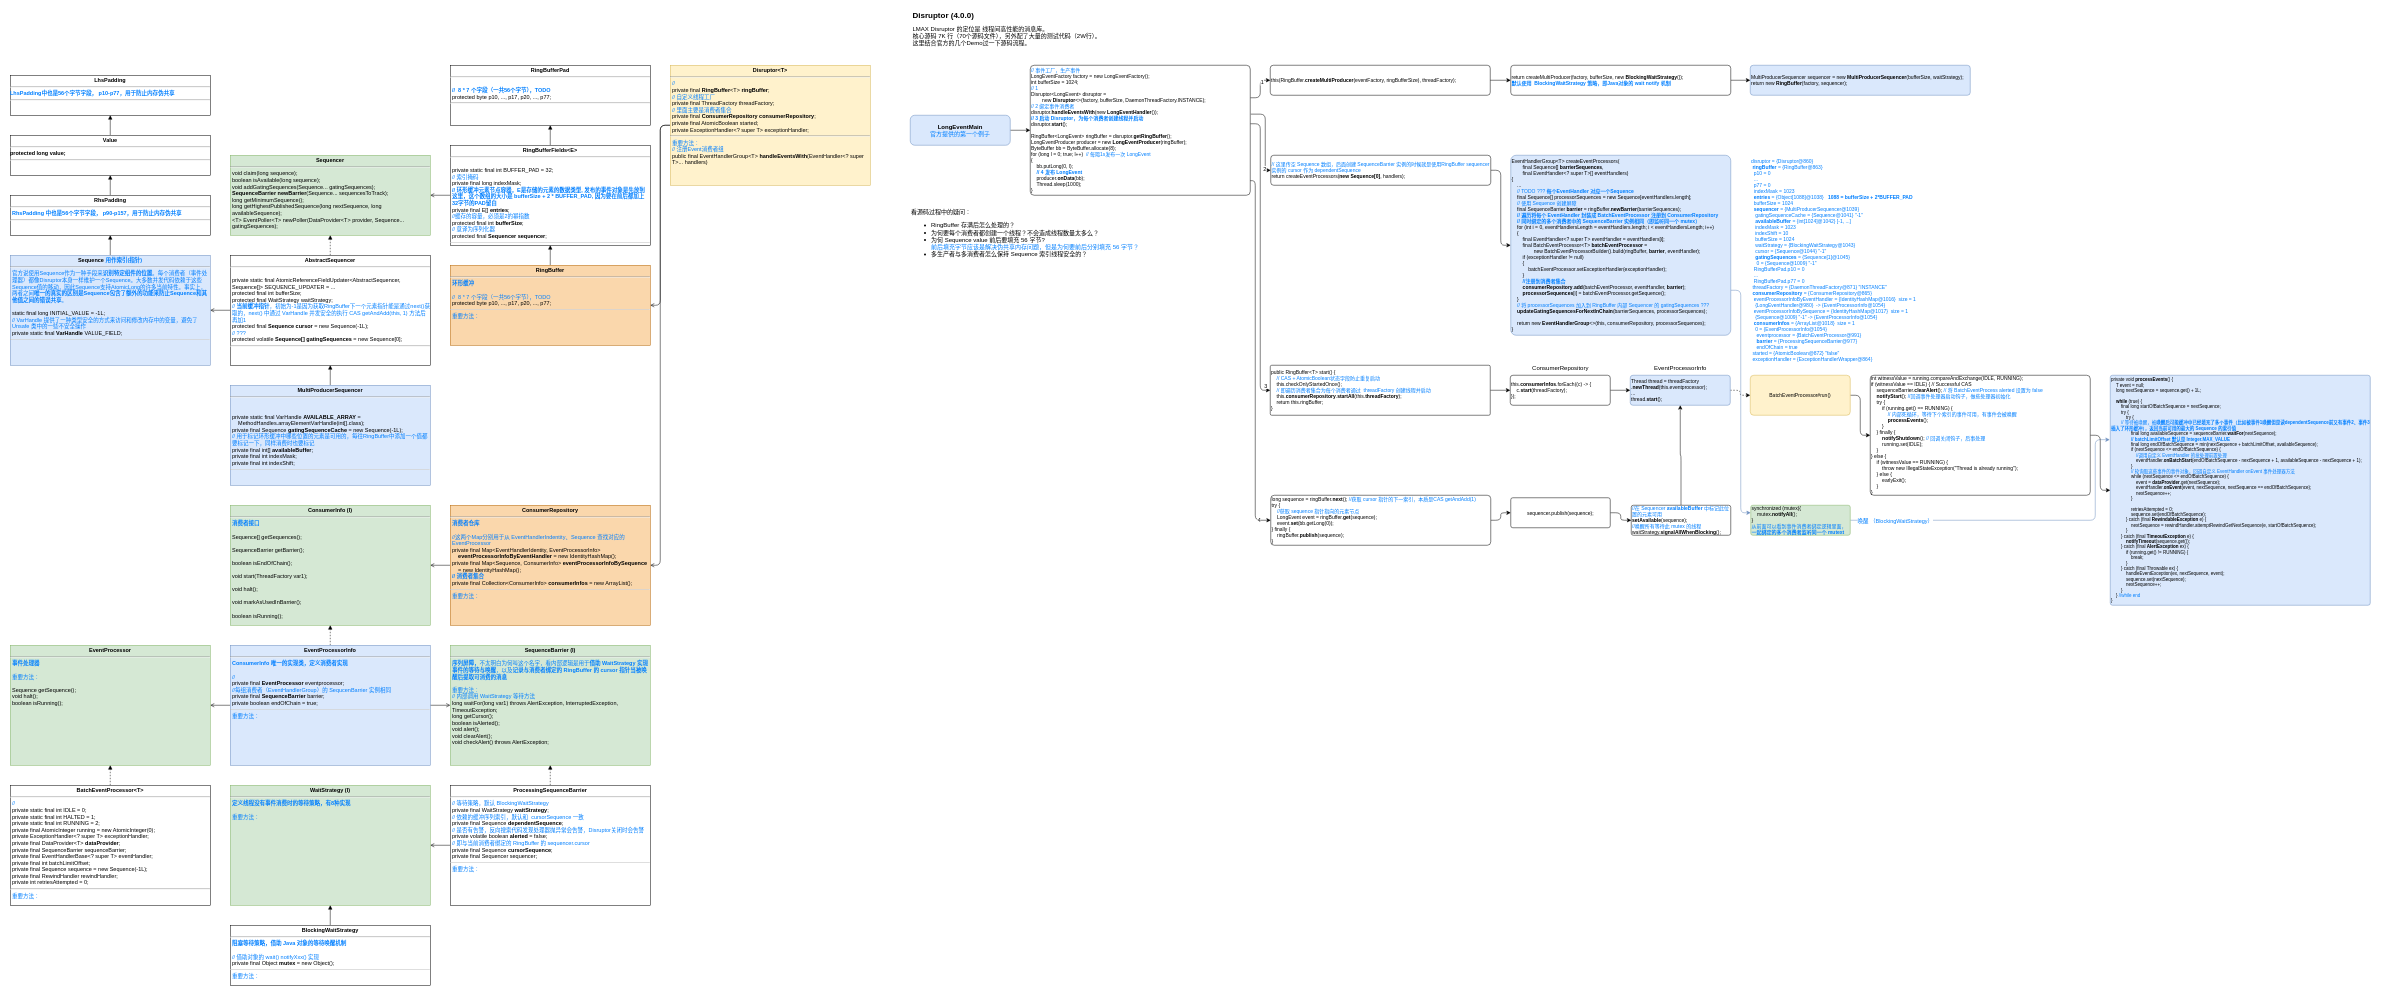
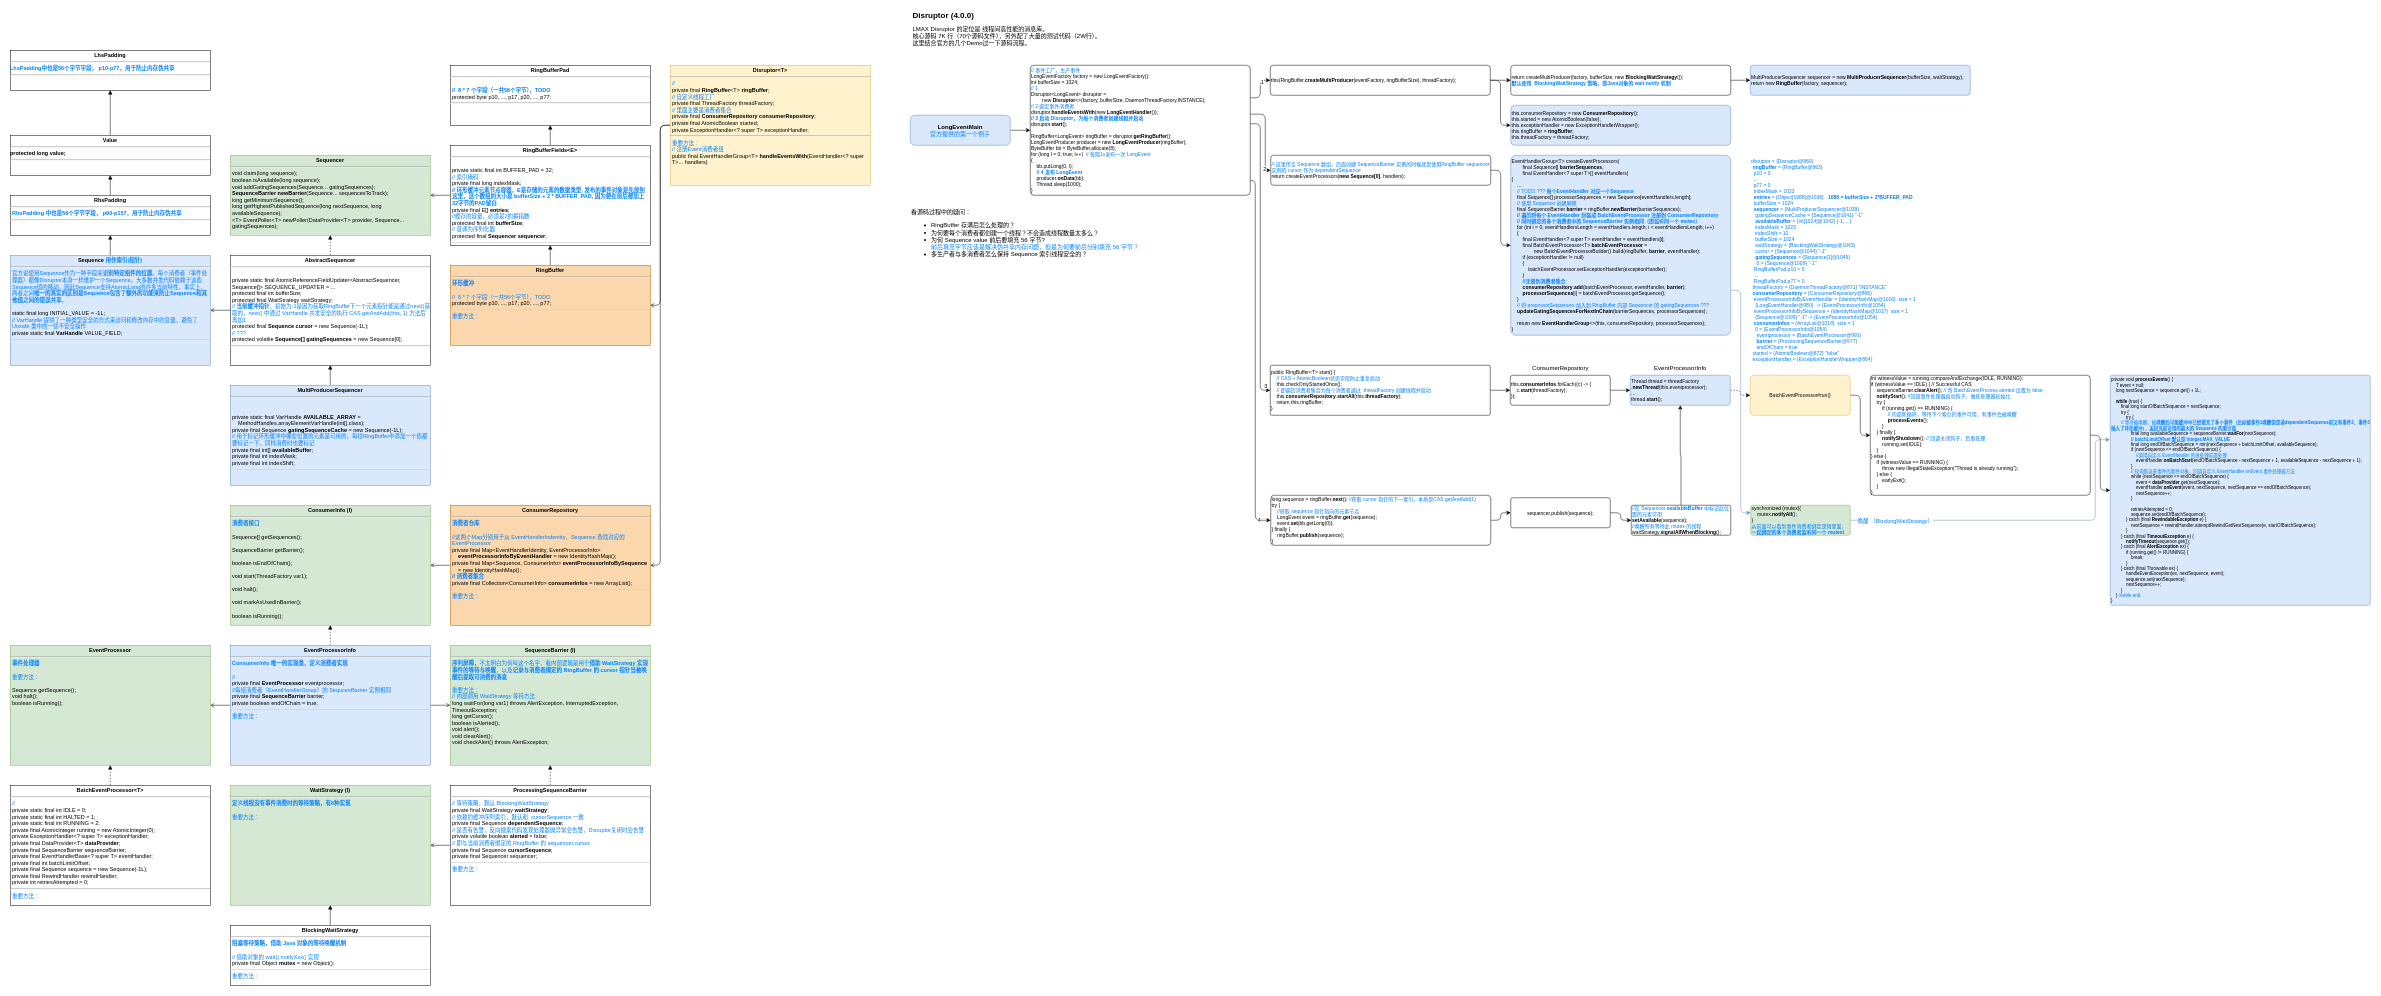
(110, 95) -> (110, 70)
none -> (1501, 102)
none -> (1621, 125)
